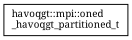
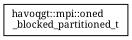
(66, 20) -> (66, 20)
